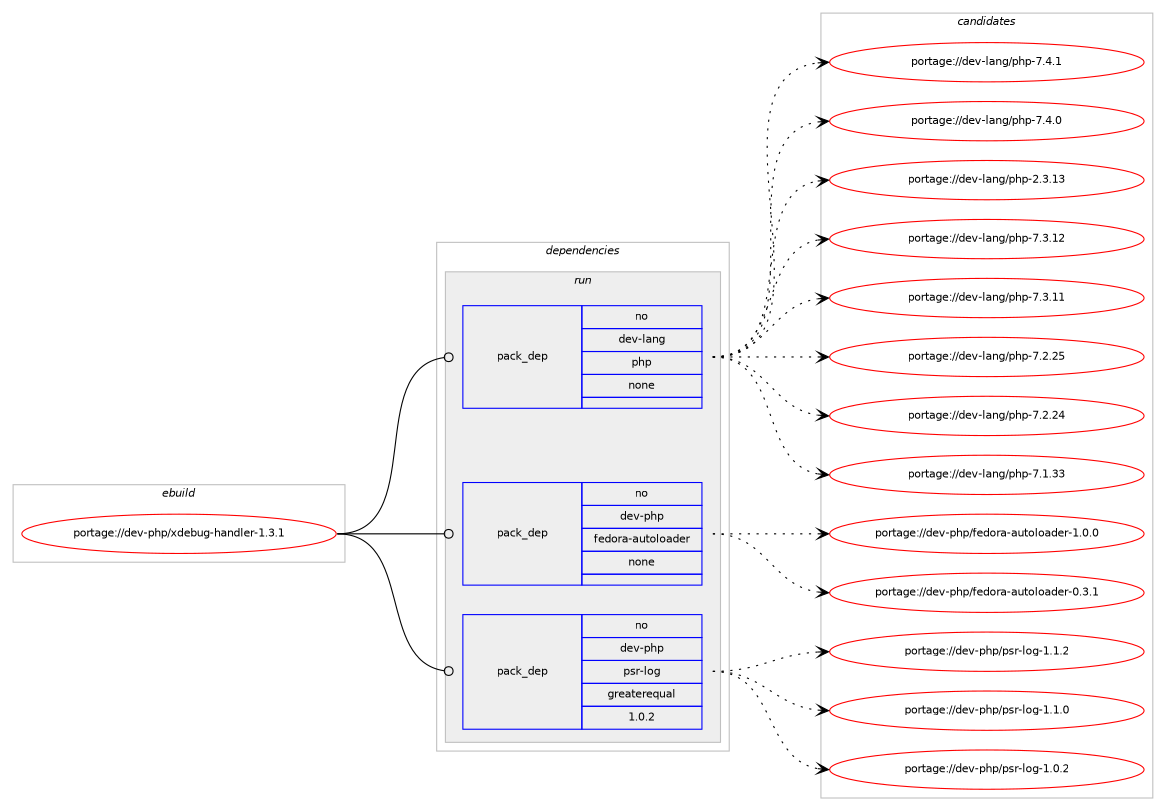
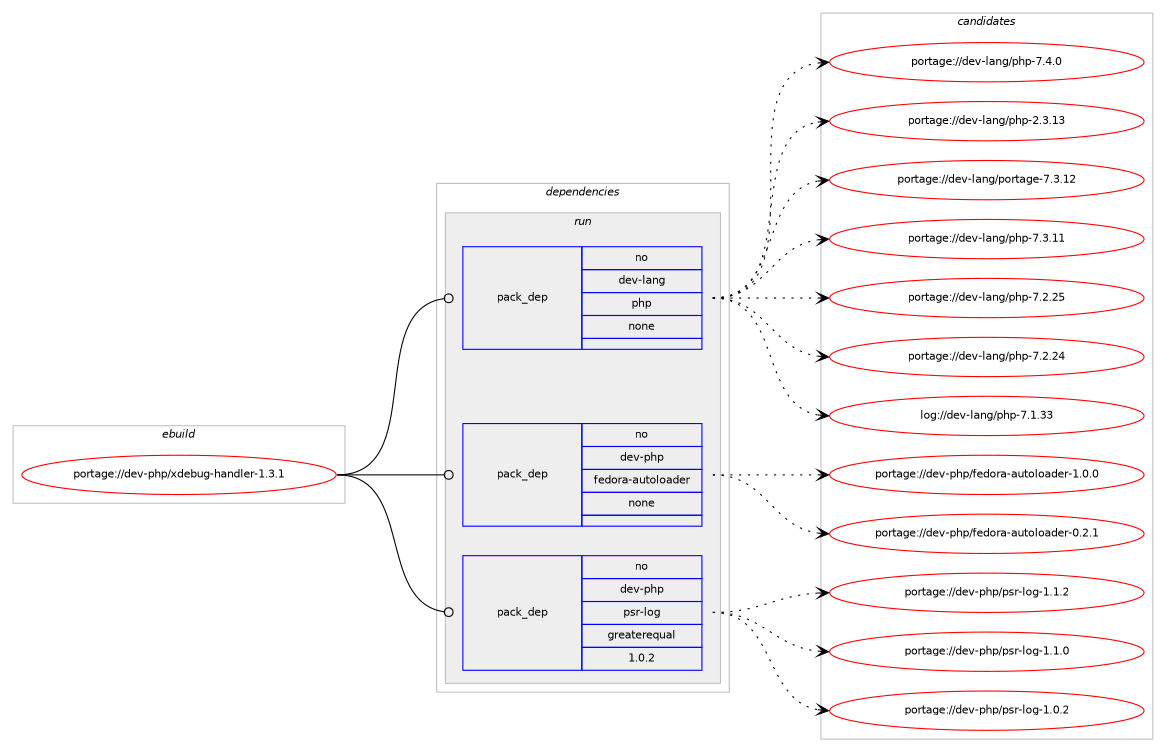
(987, 62) -> none
(987, 239) -> (987, 180)
(987, 475) -> (987, 416)
(987, 593) -> (987, 534)
